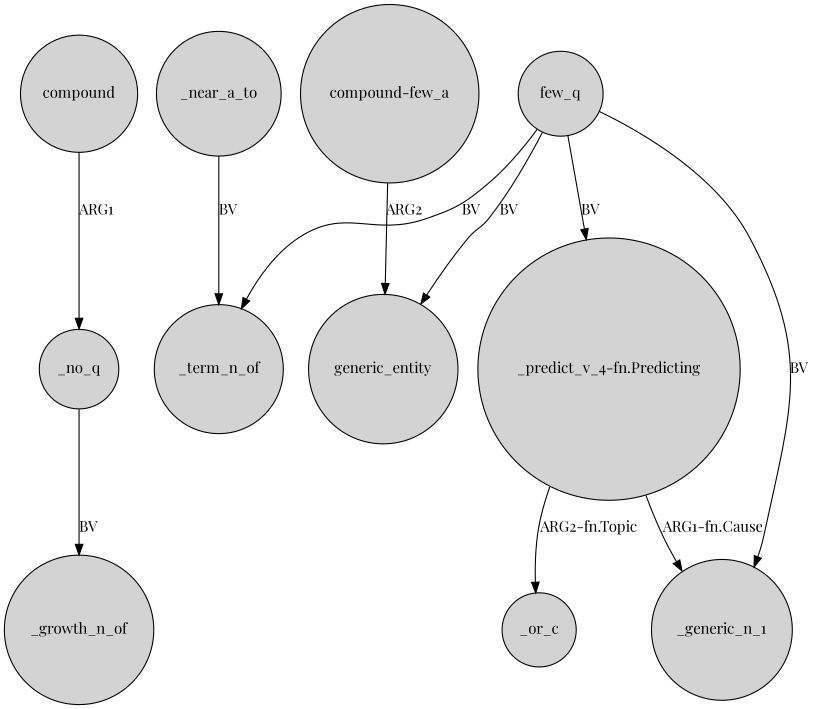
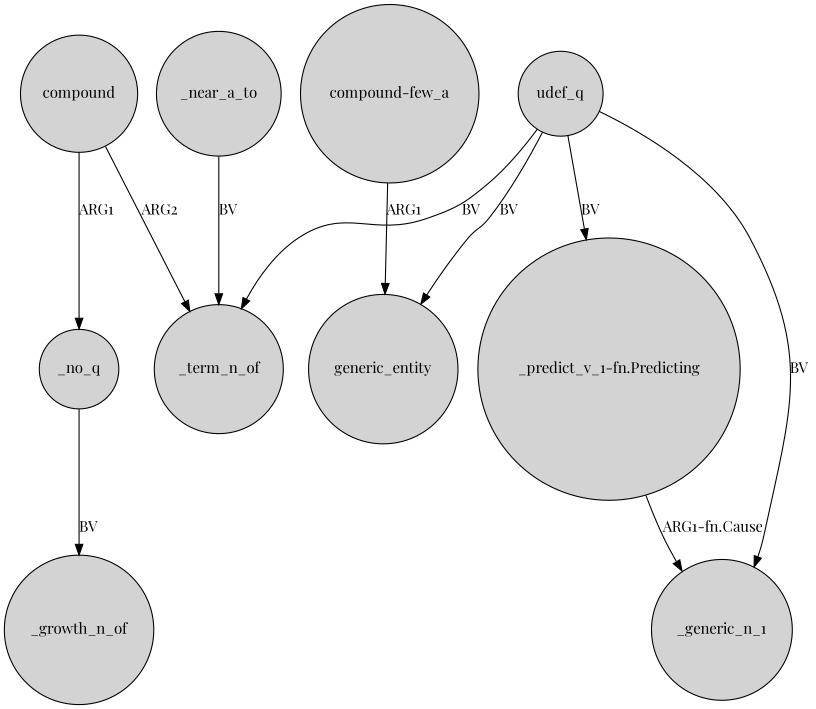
(561, 94) -> (561, 94)
(404, 211) -> (404, 211)
none -> (145, 224)
(609, 369) -> (609, 369)
(539, 630) -> none
